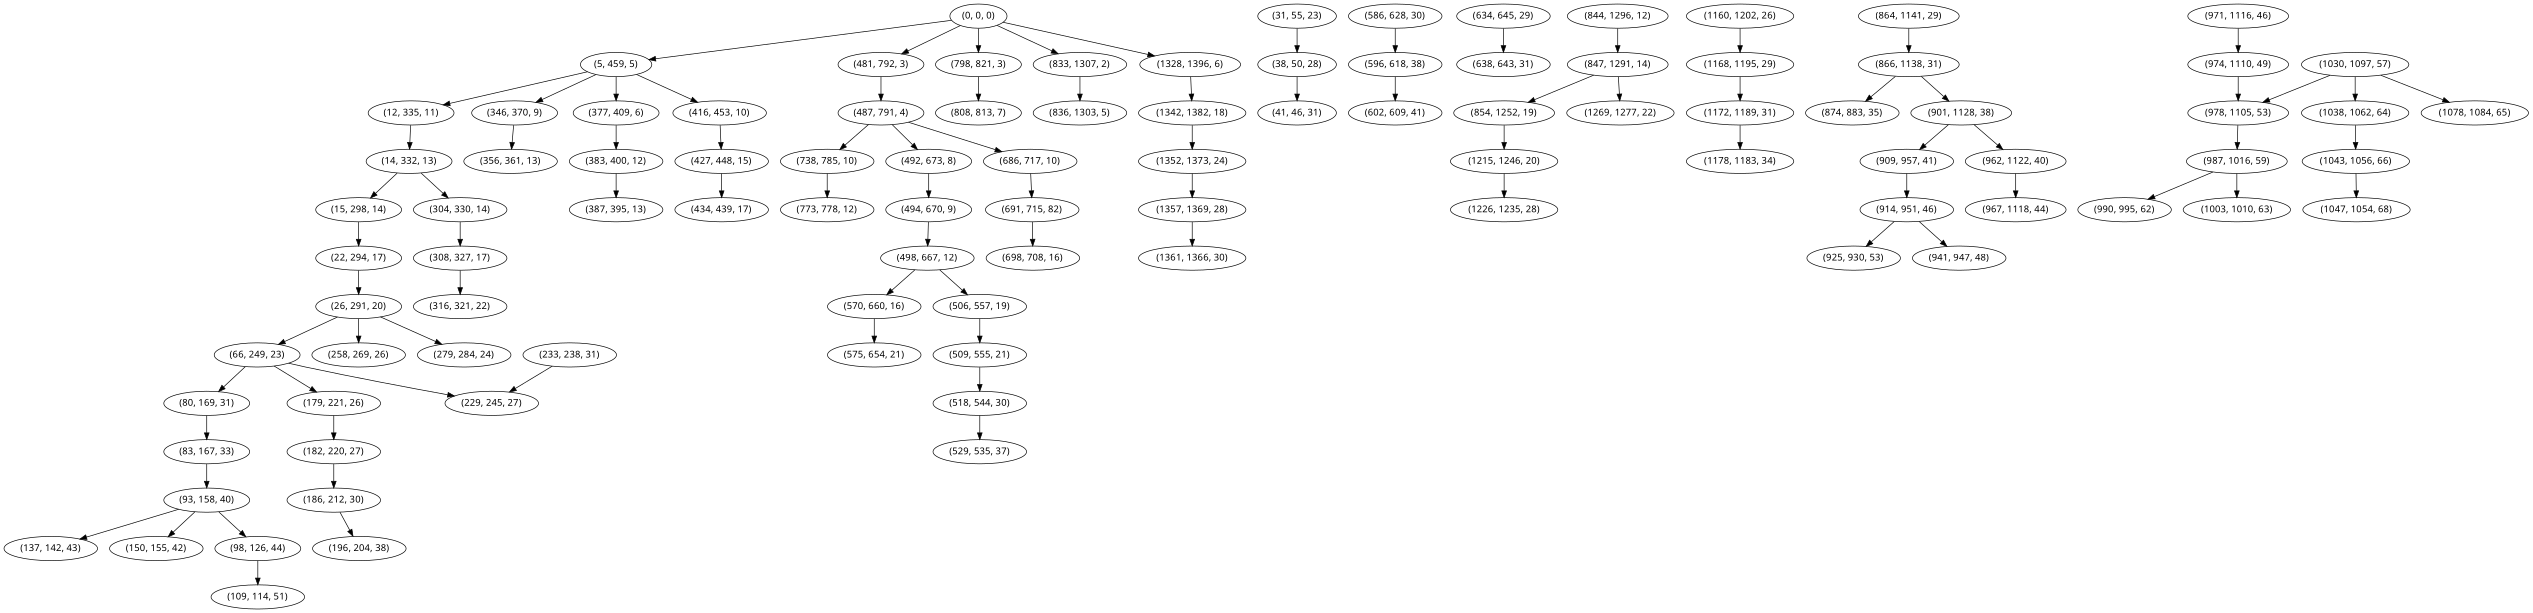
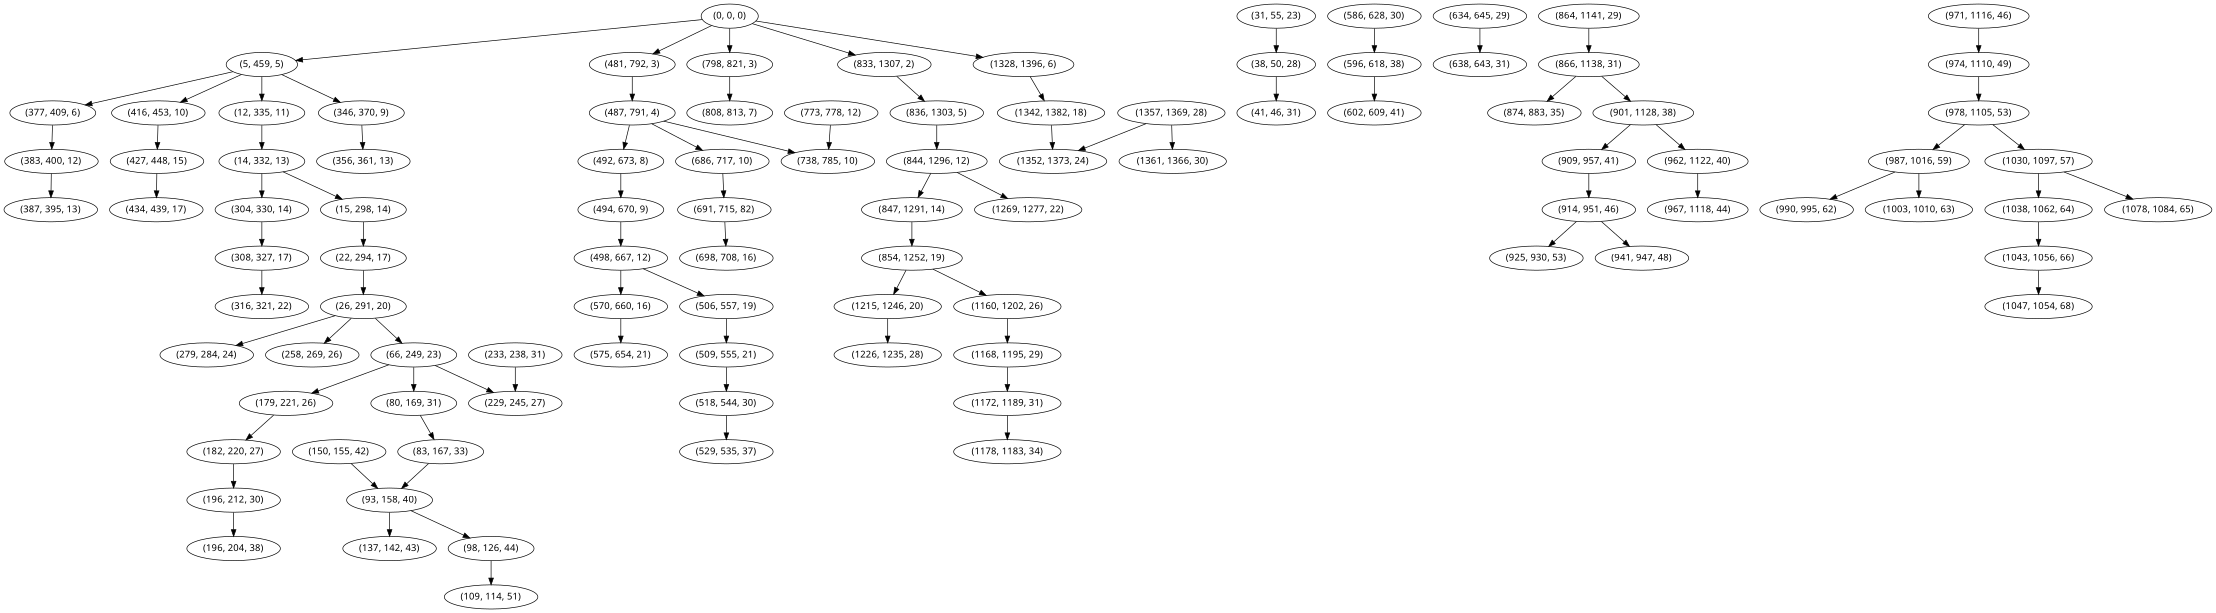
(1619, 85) -> (979, 184)
(2300, 88) -> (2006, 135)
none -> (937, 134)
(827, 182) -> (830, 134)
(1192, 182) -> (1115, 136)
none -> (956, 281)
(334, 500) -> (234, 500)
(184, 522) -> (362, 474)
